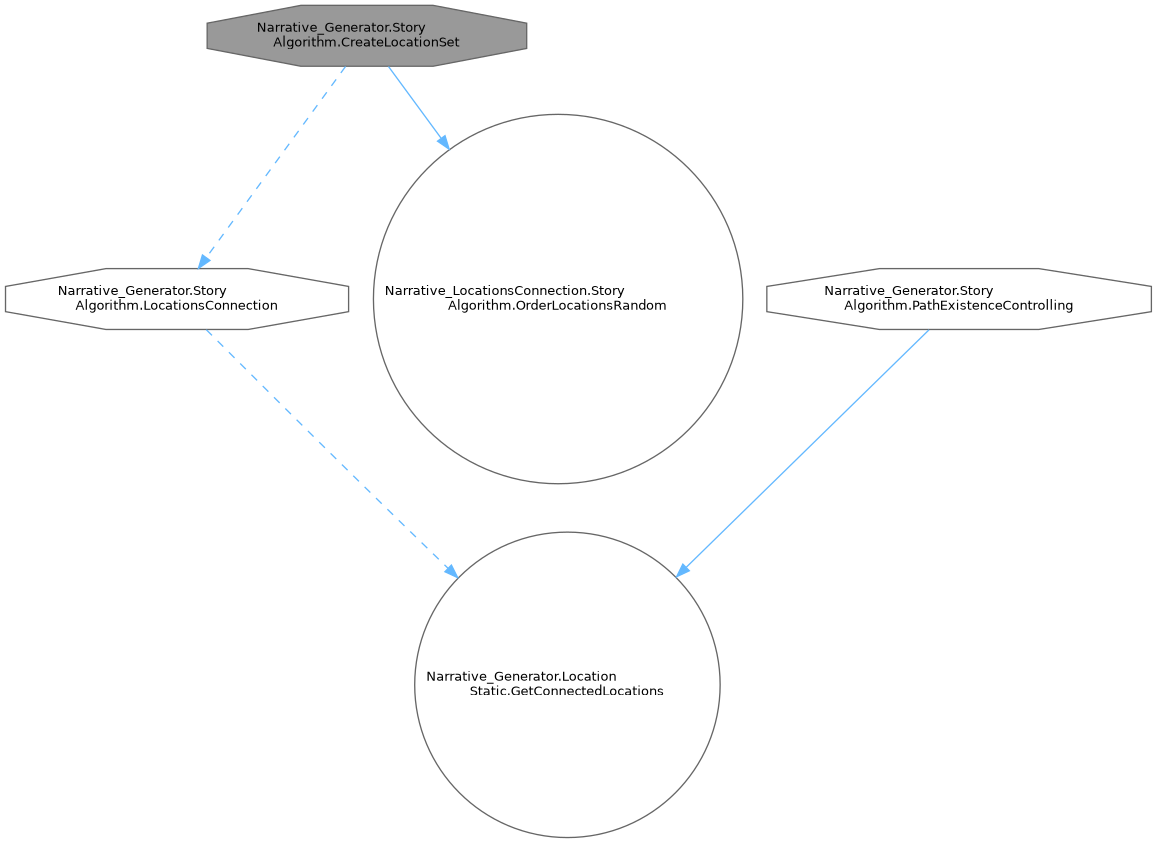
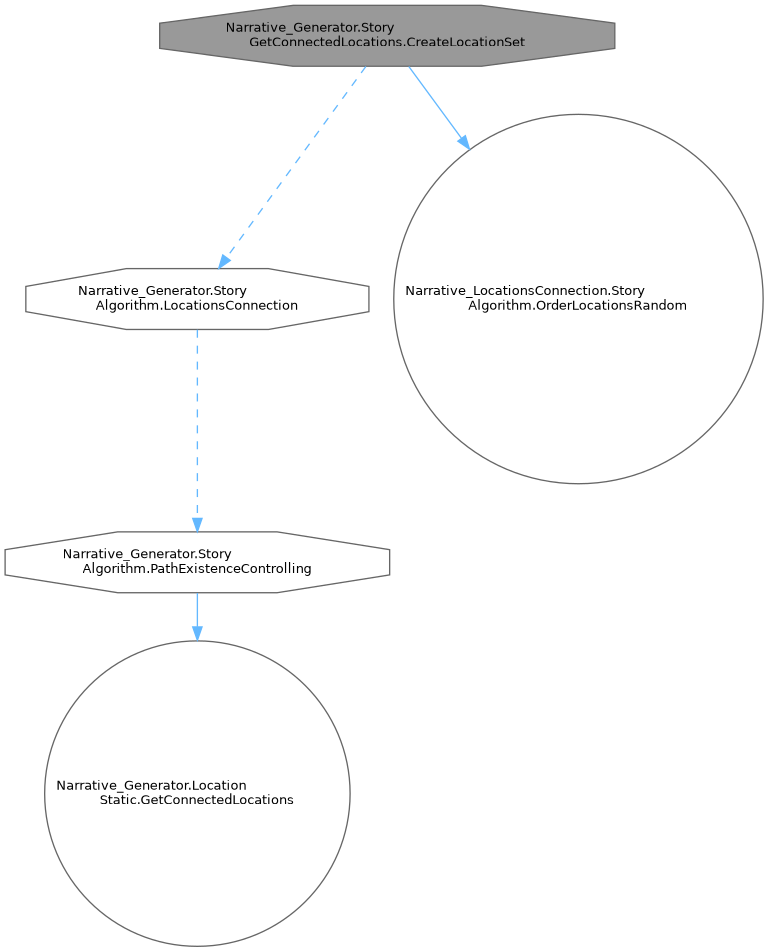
(367, 36) -> (387, 36)
(327, 450) -> (197, 424)
